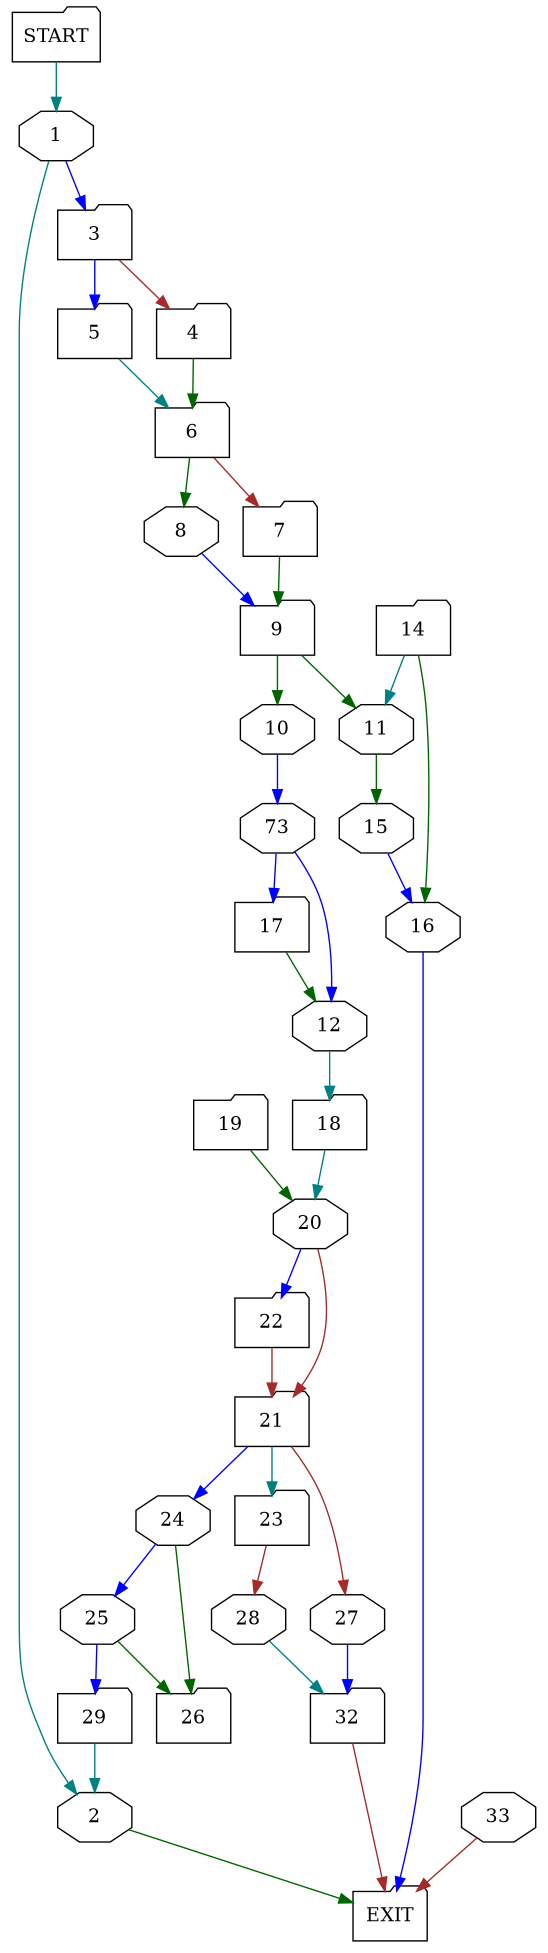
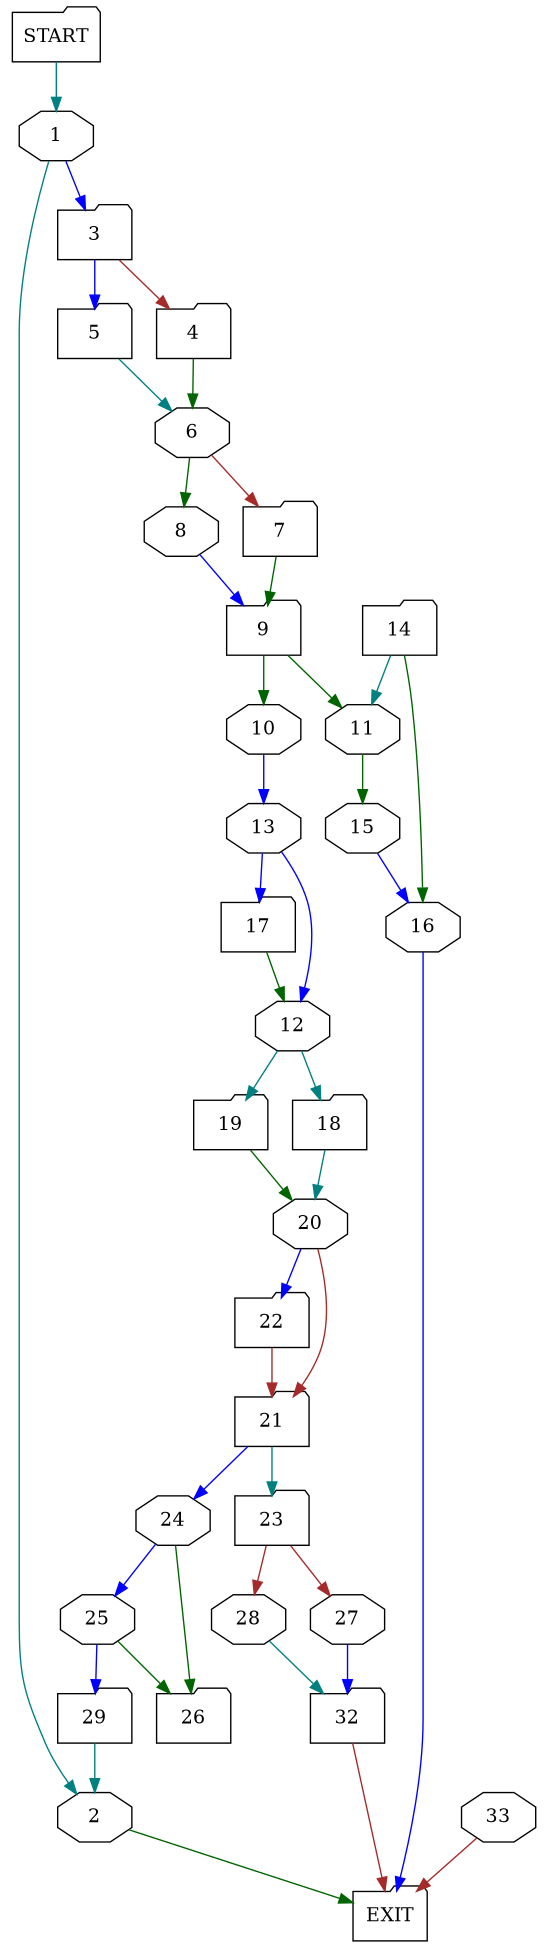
(192, 433) -> (192, 433)
(277, 828) -> (264, 828)
none -> (265, 1070)
(327, 1510) -> (306, 1565)
